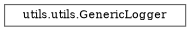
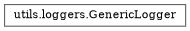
(95, 15) -> (95, 15)
